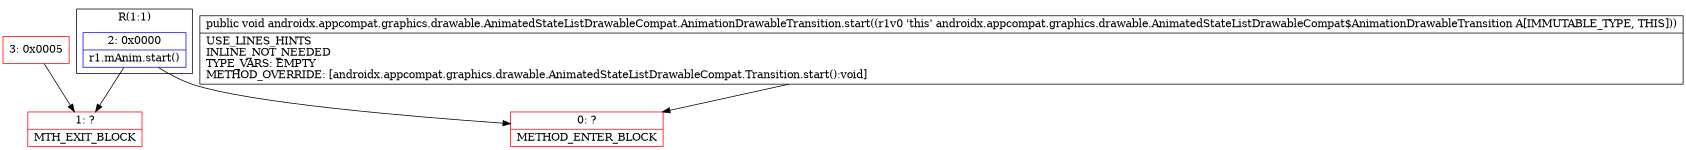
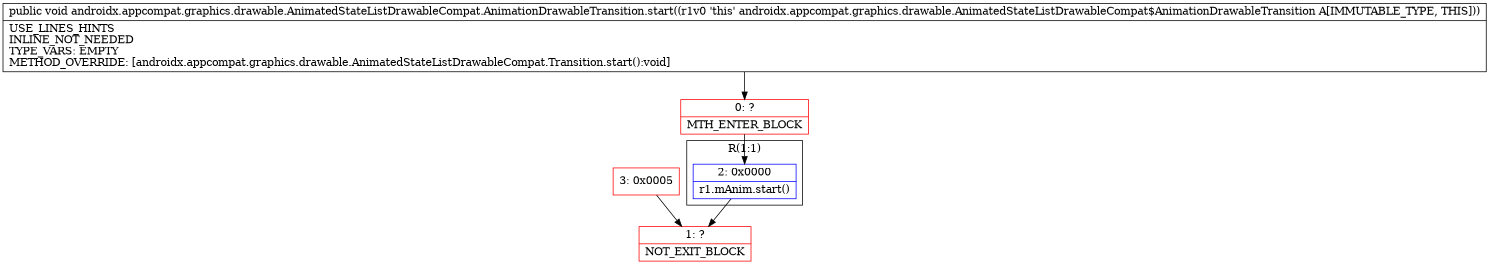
(328, 108) -> (745, 145)
(85, 138) -> (695, 252)
(587, 138) -> (745, 125)
